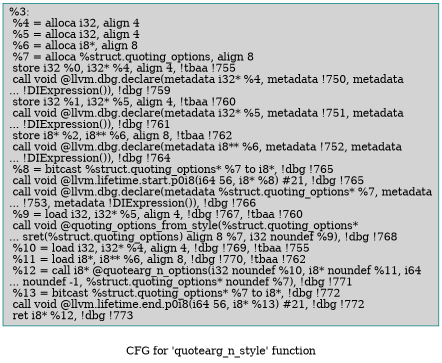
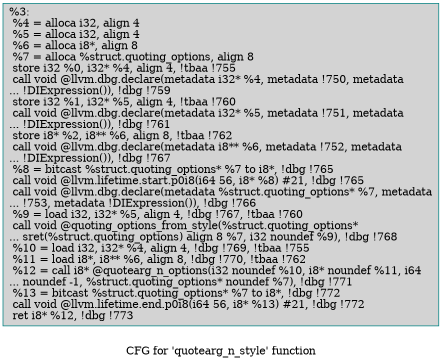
(90, 159) -> (90, 159)
